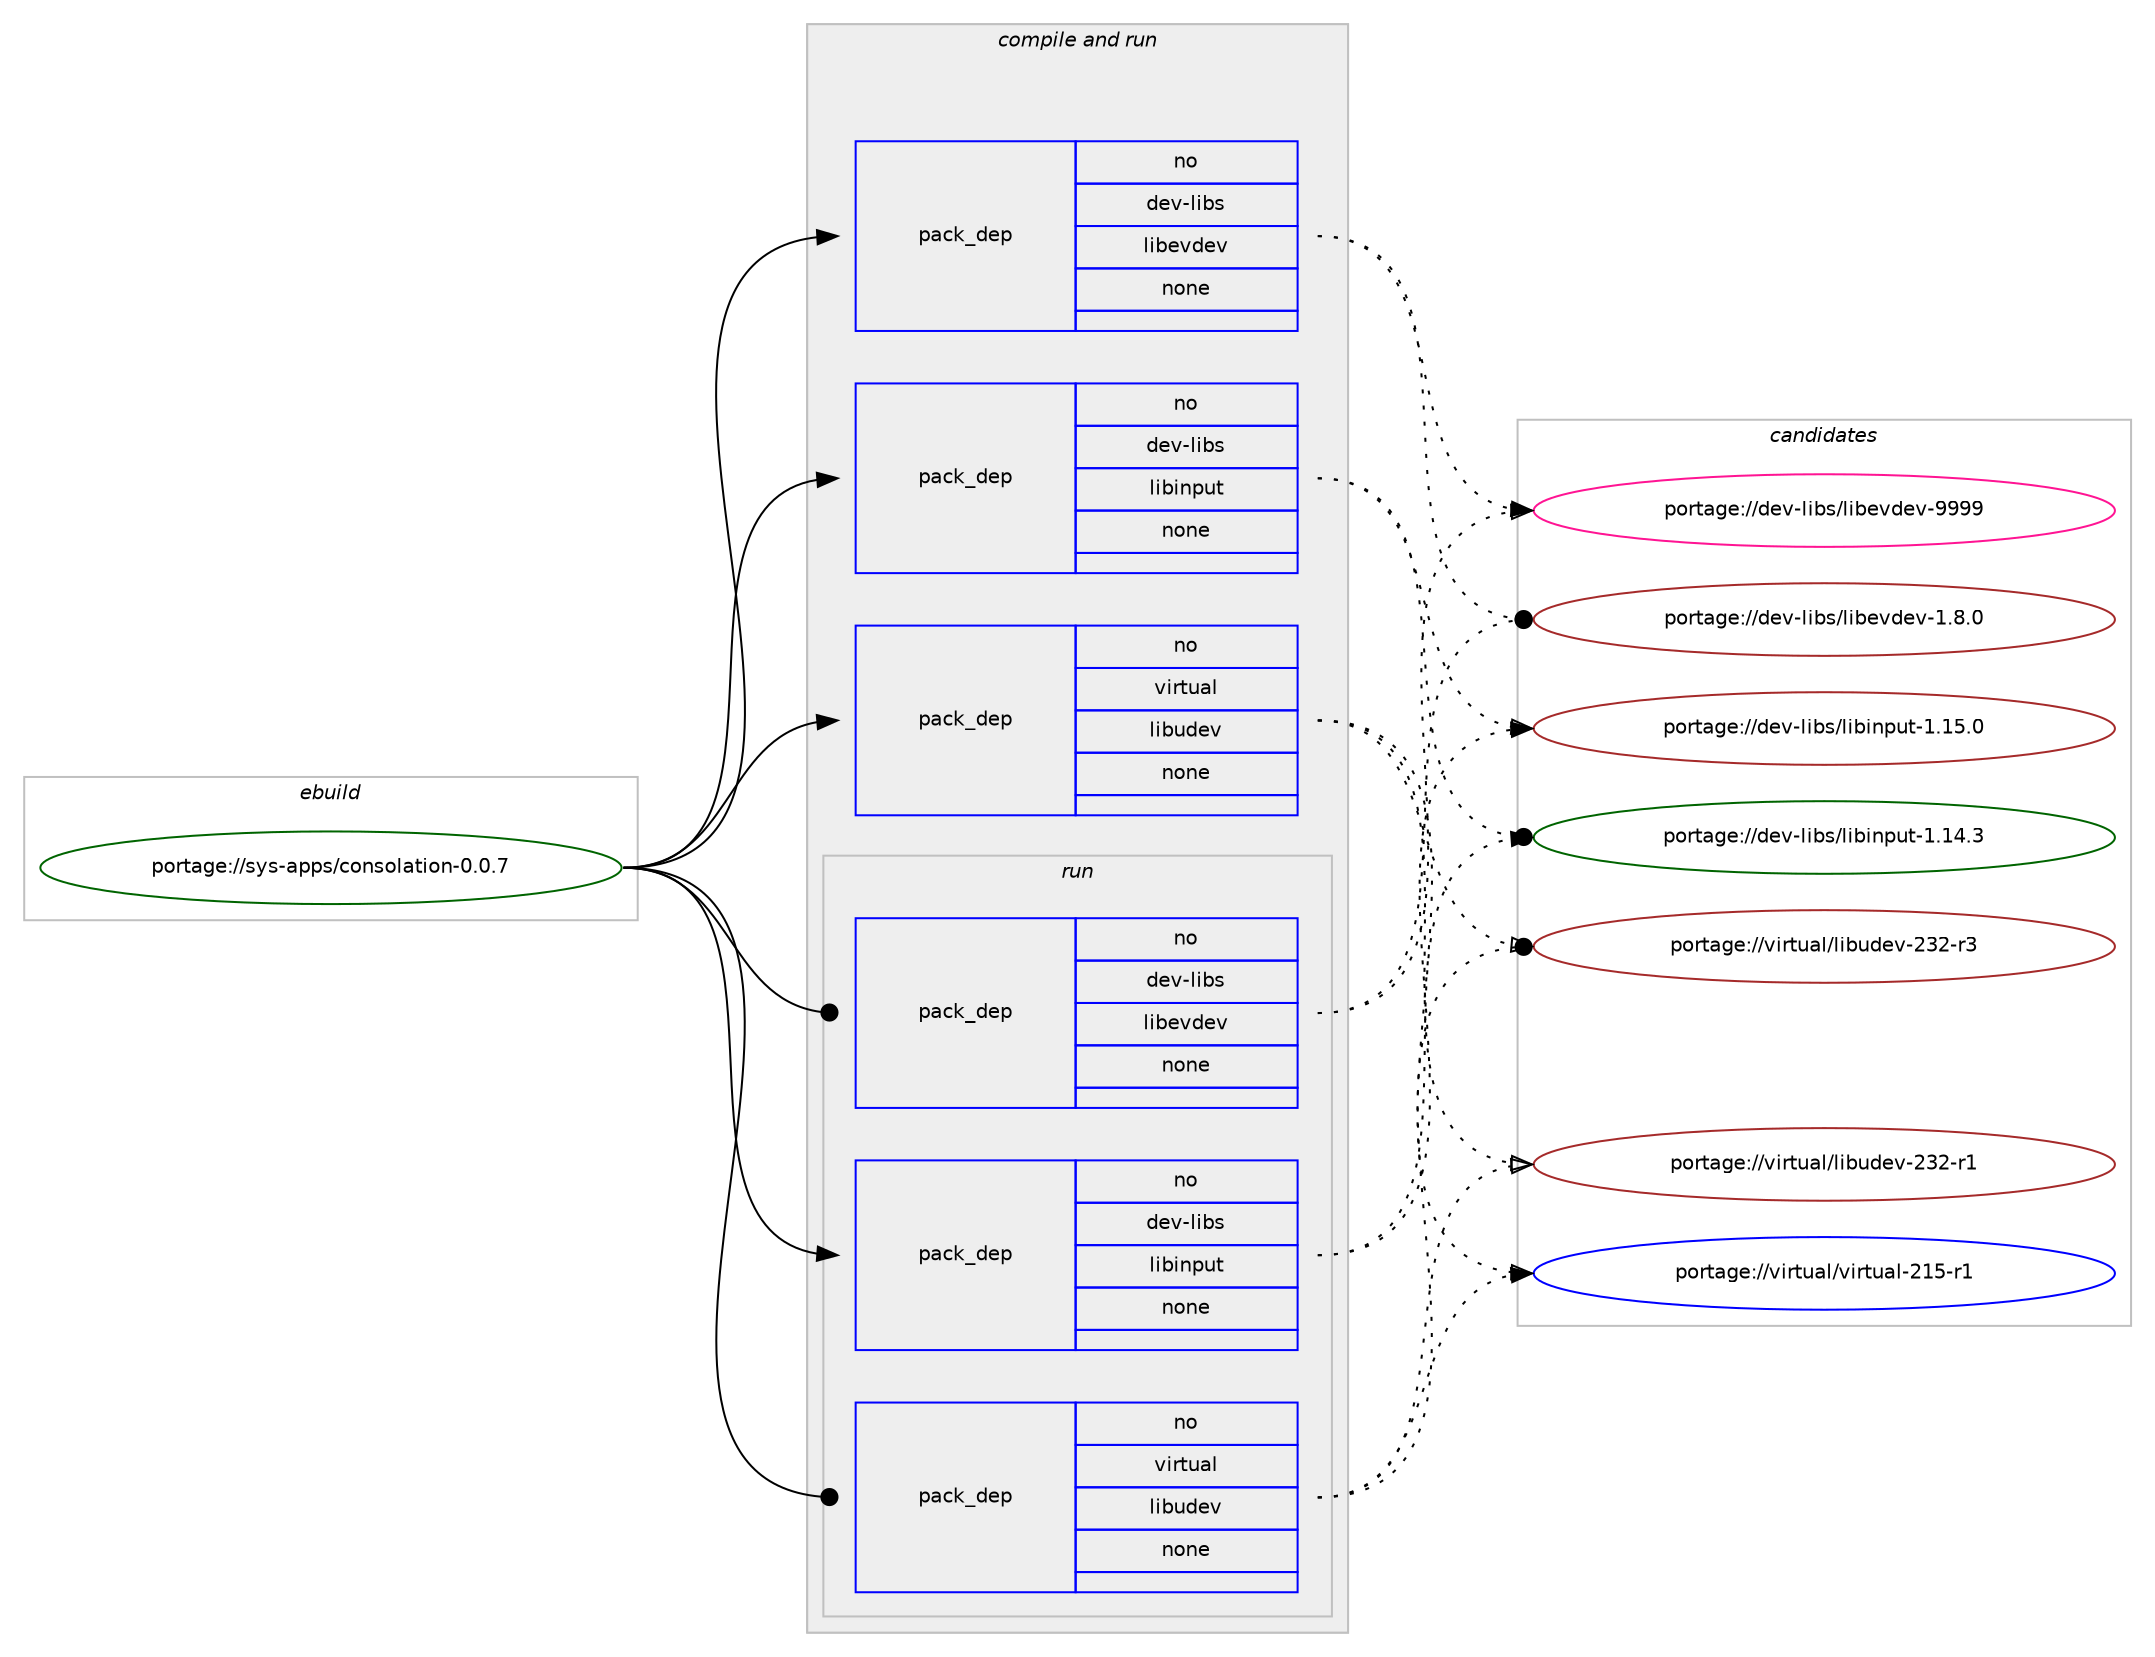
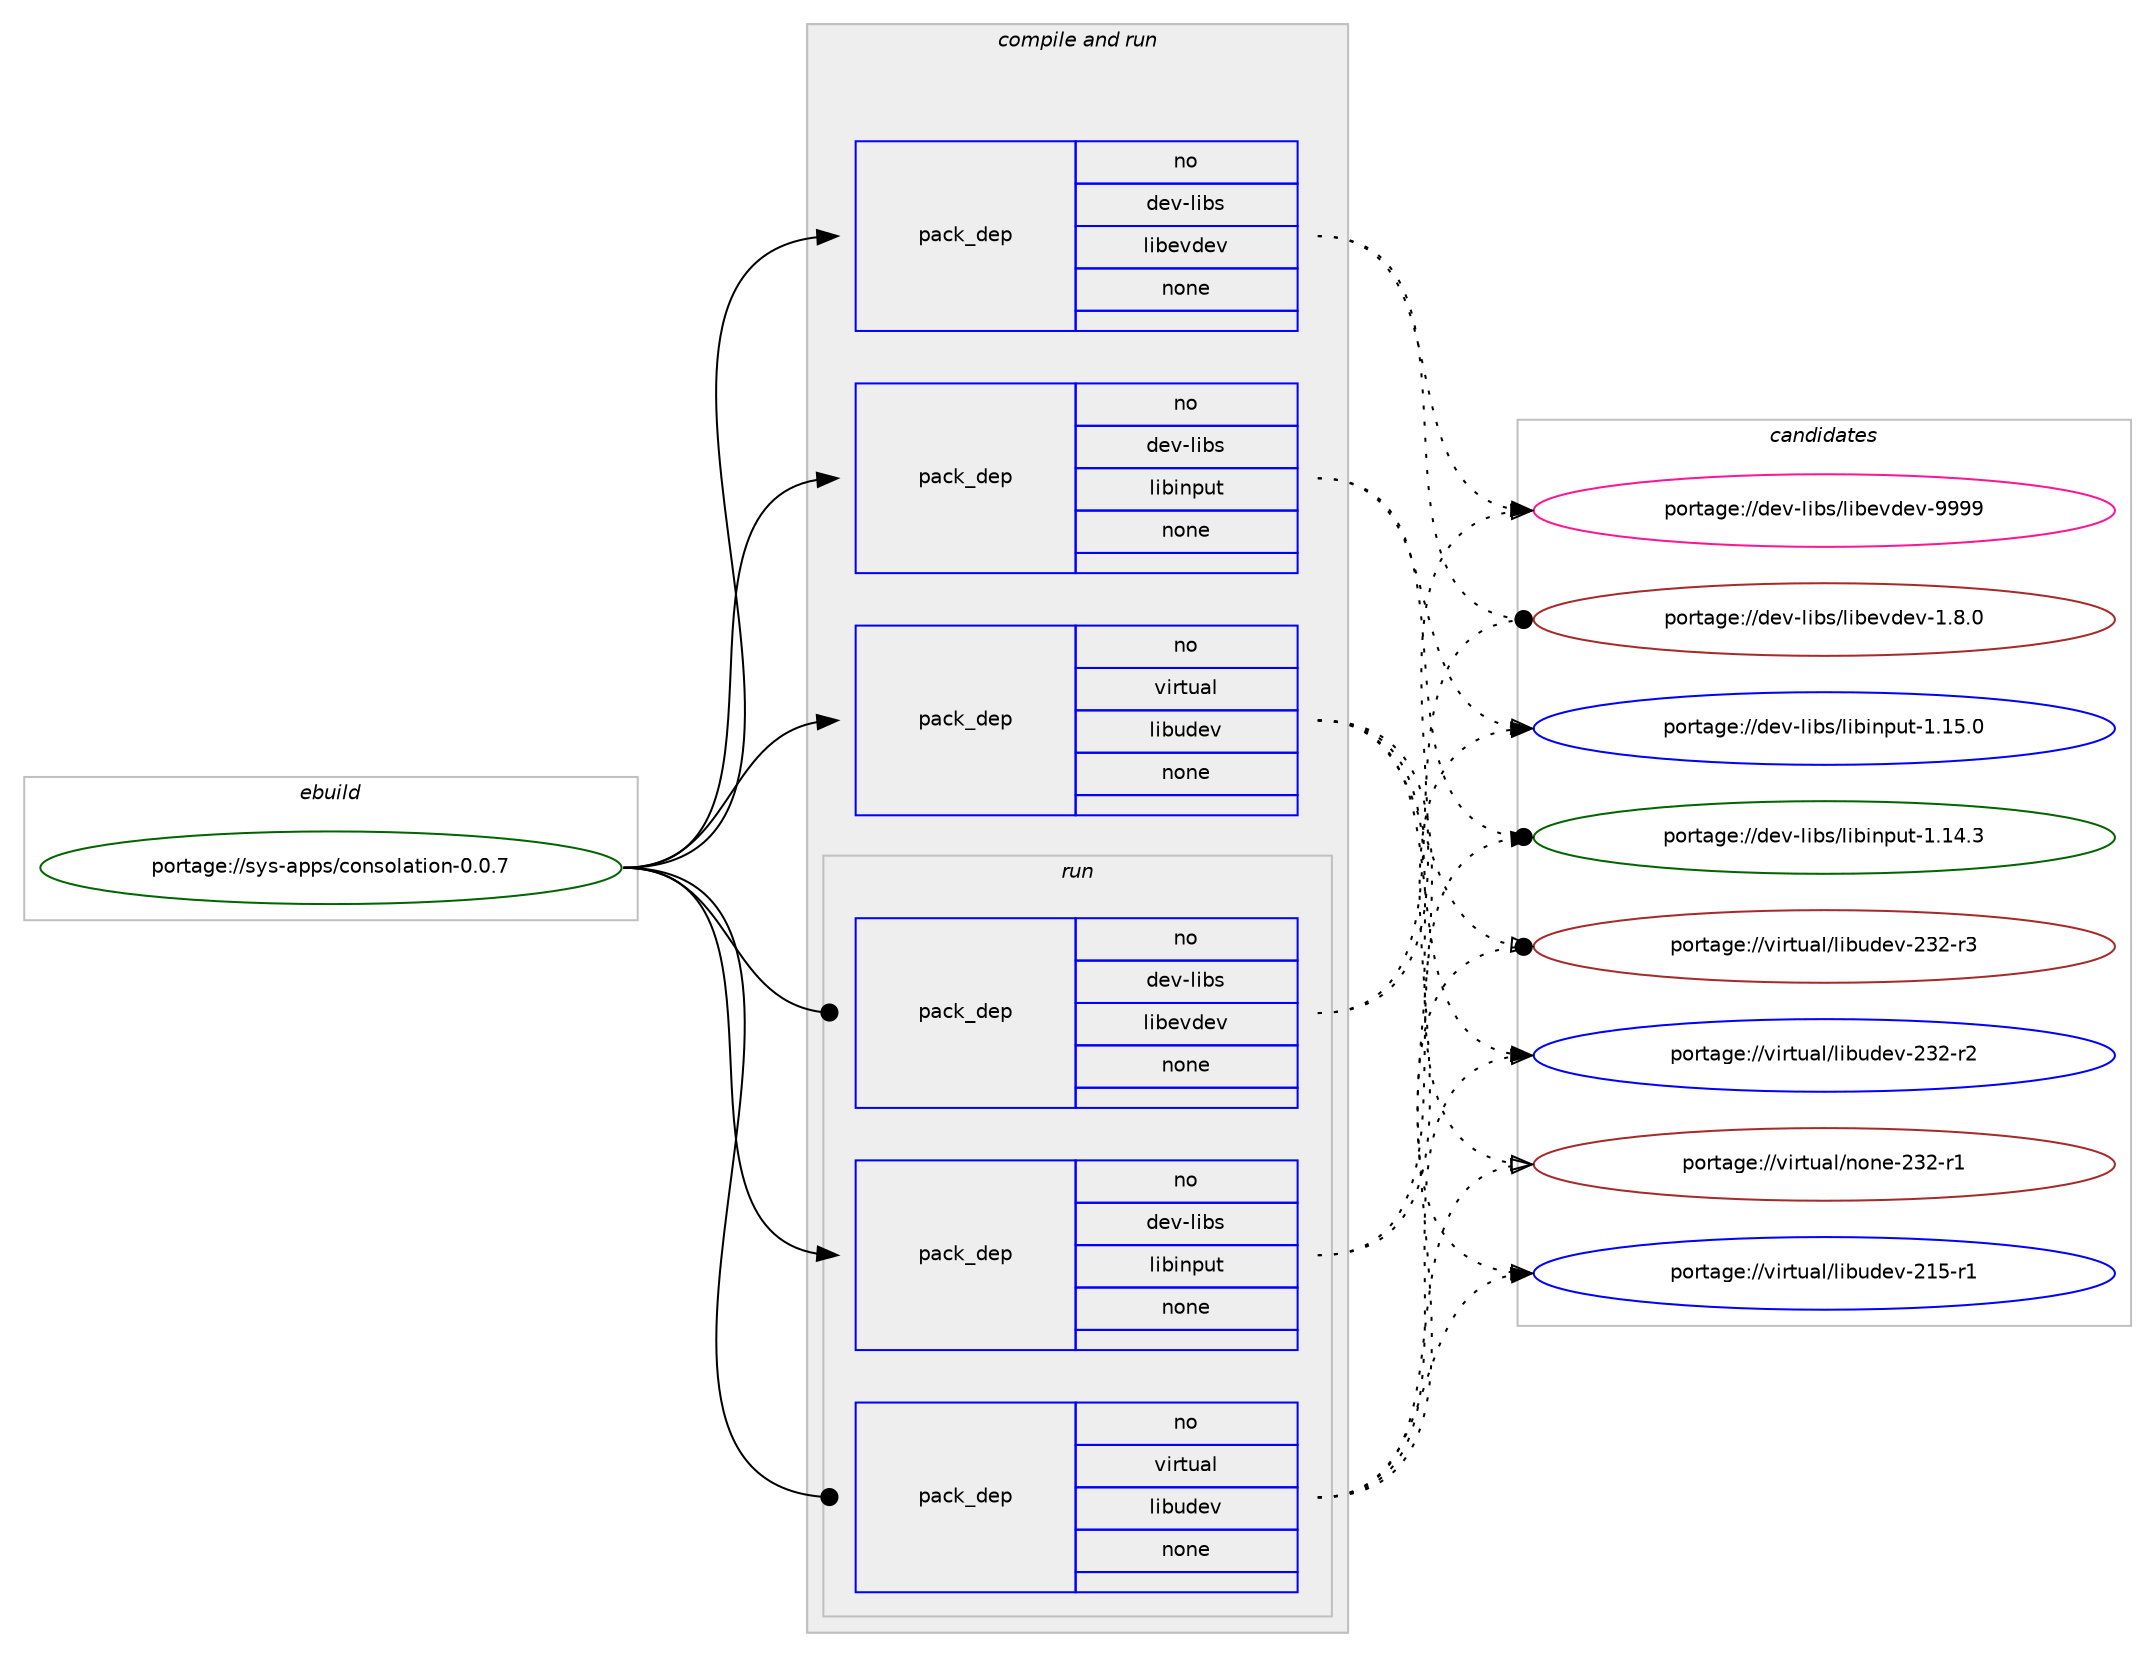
(1824, 729) -> (1824, 729)
none -> (1824, 1055)
(1824, 1164) -> (1824, 1164)
(1824, 1273) -> (1824, 1273)
